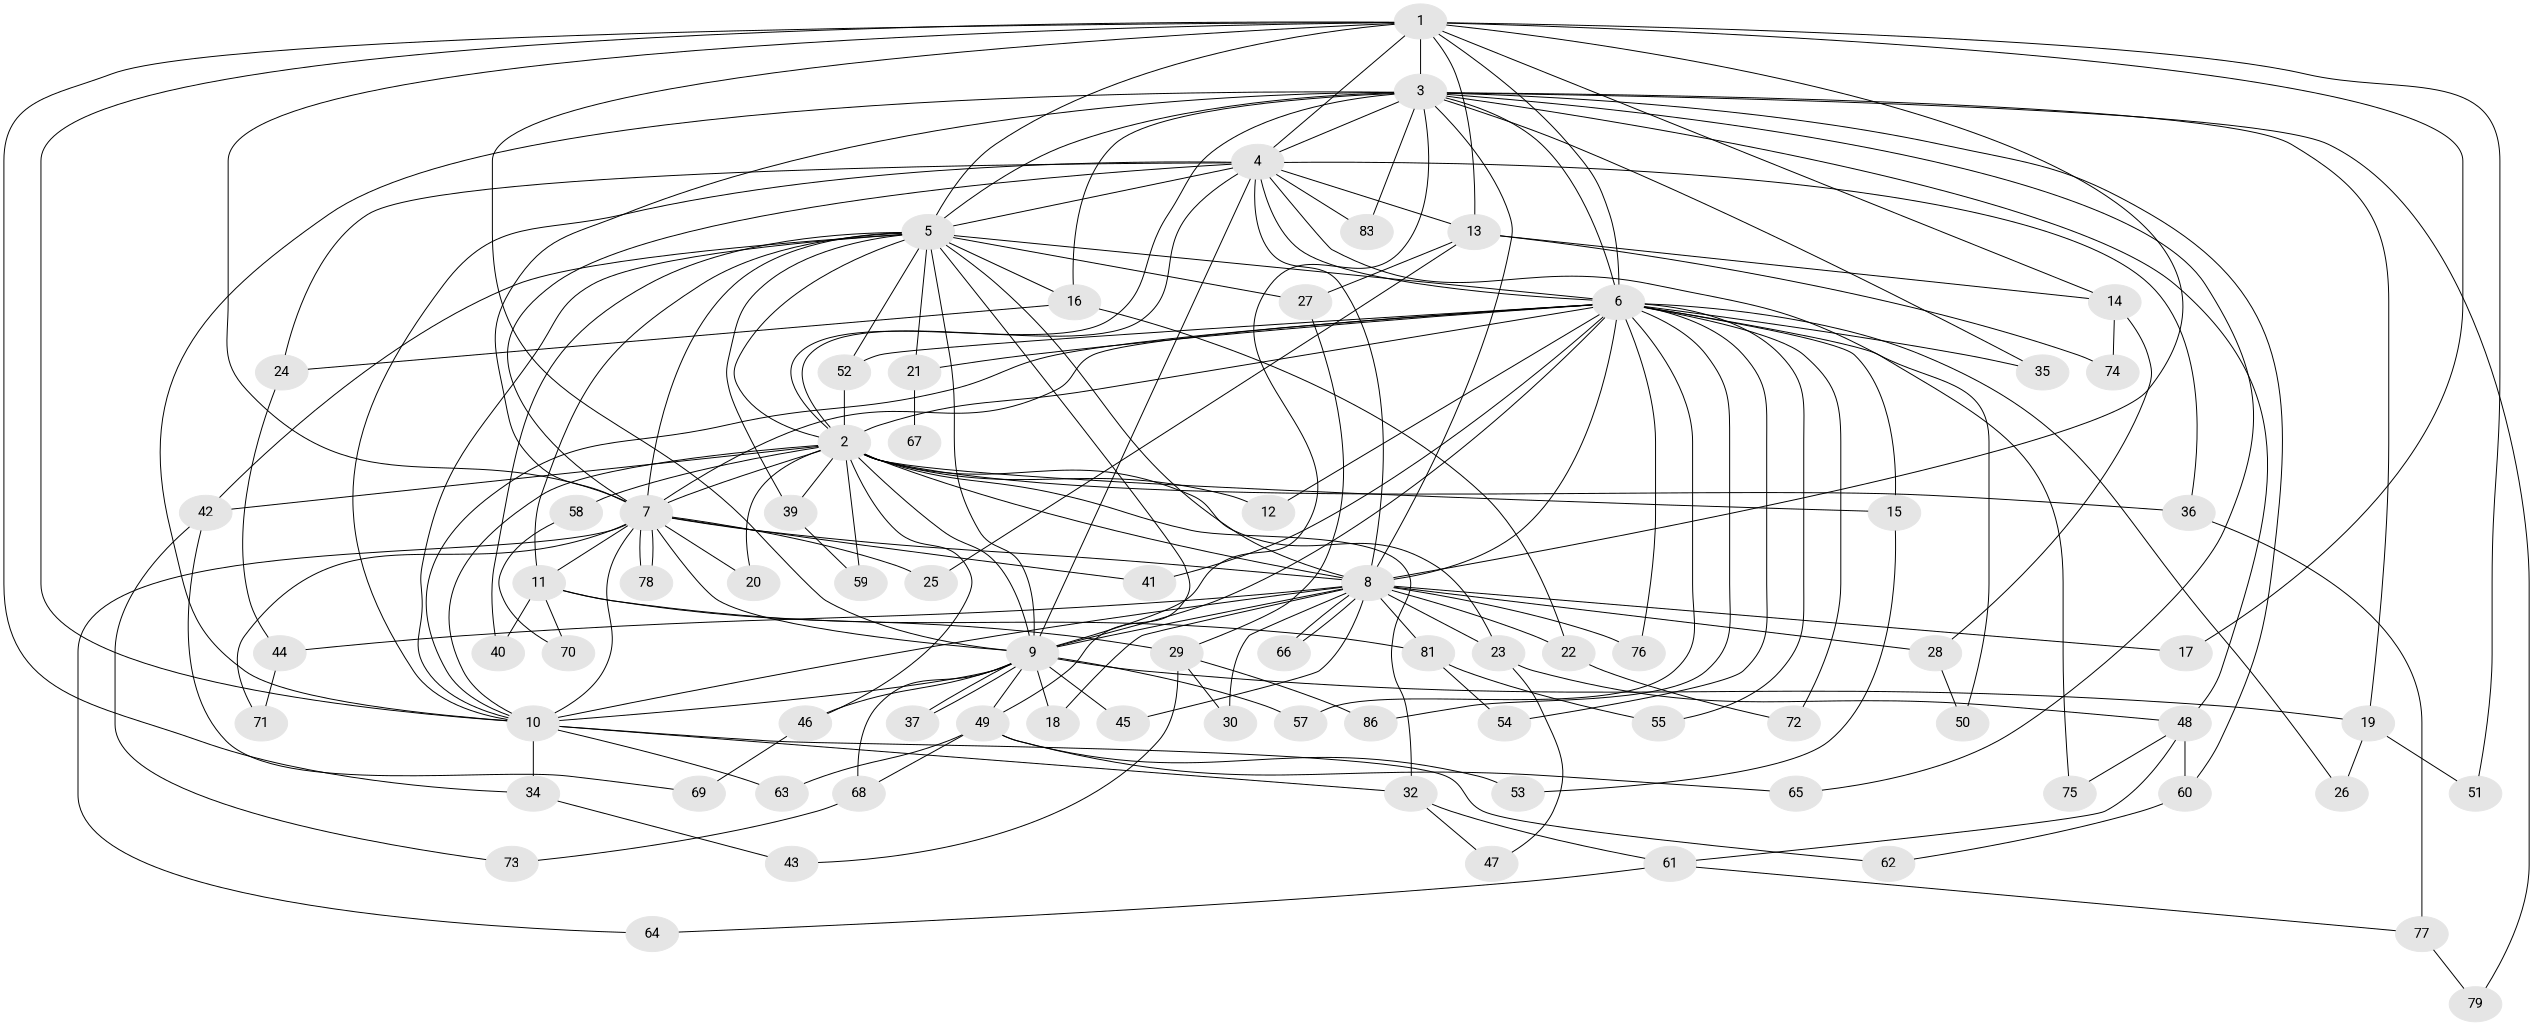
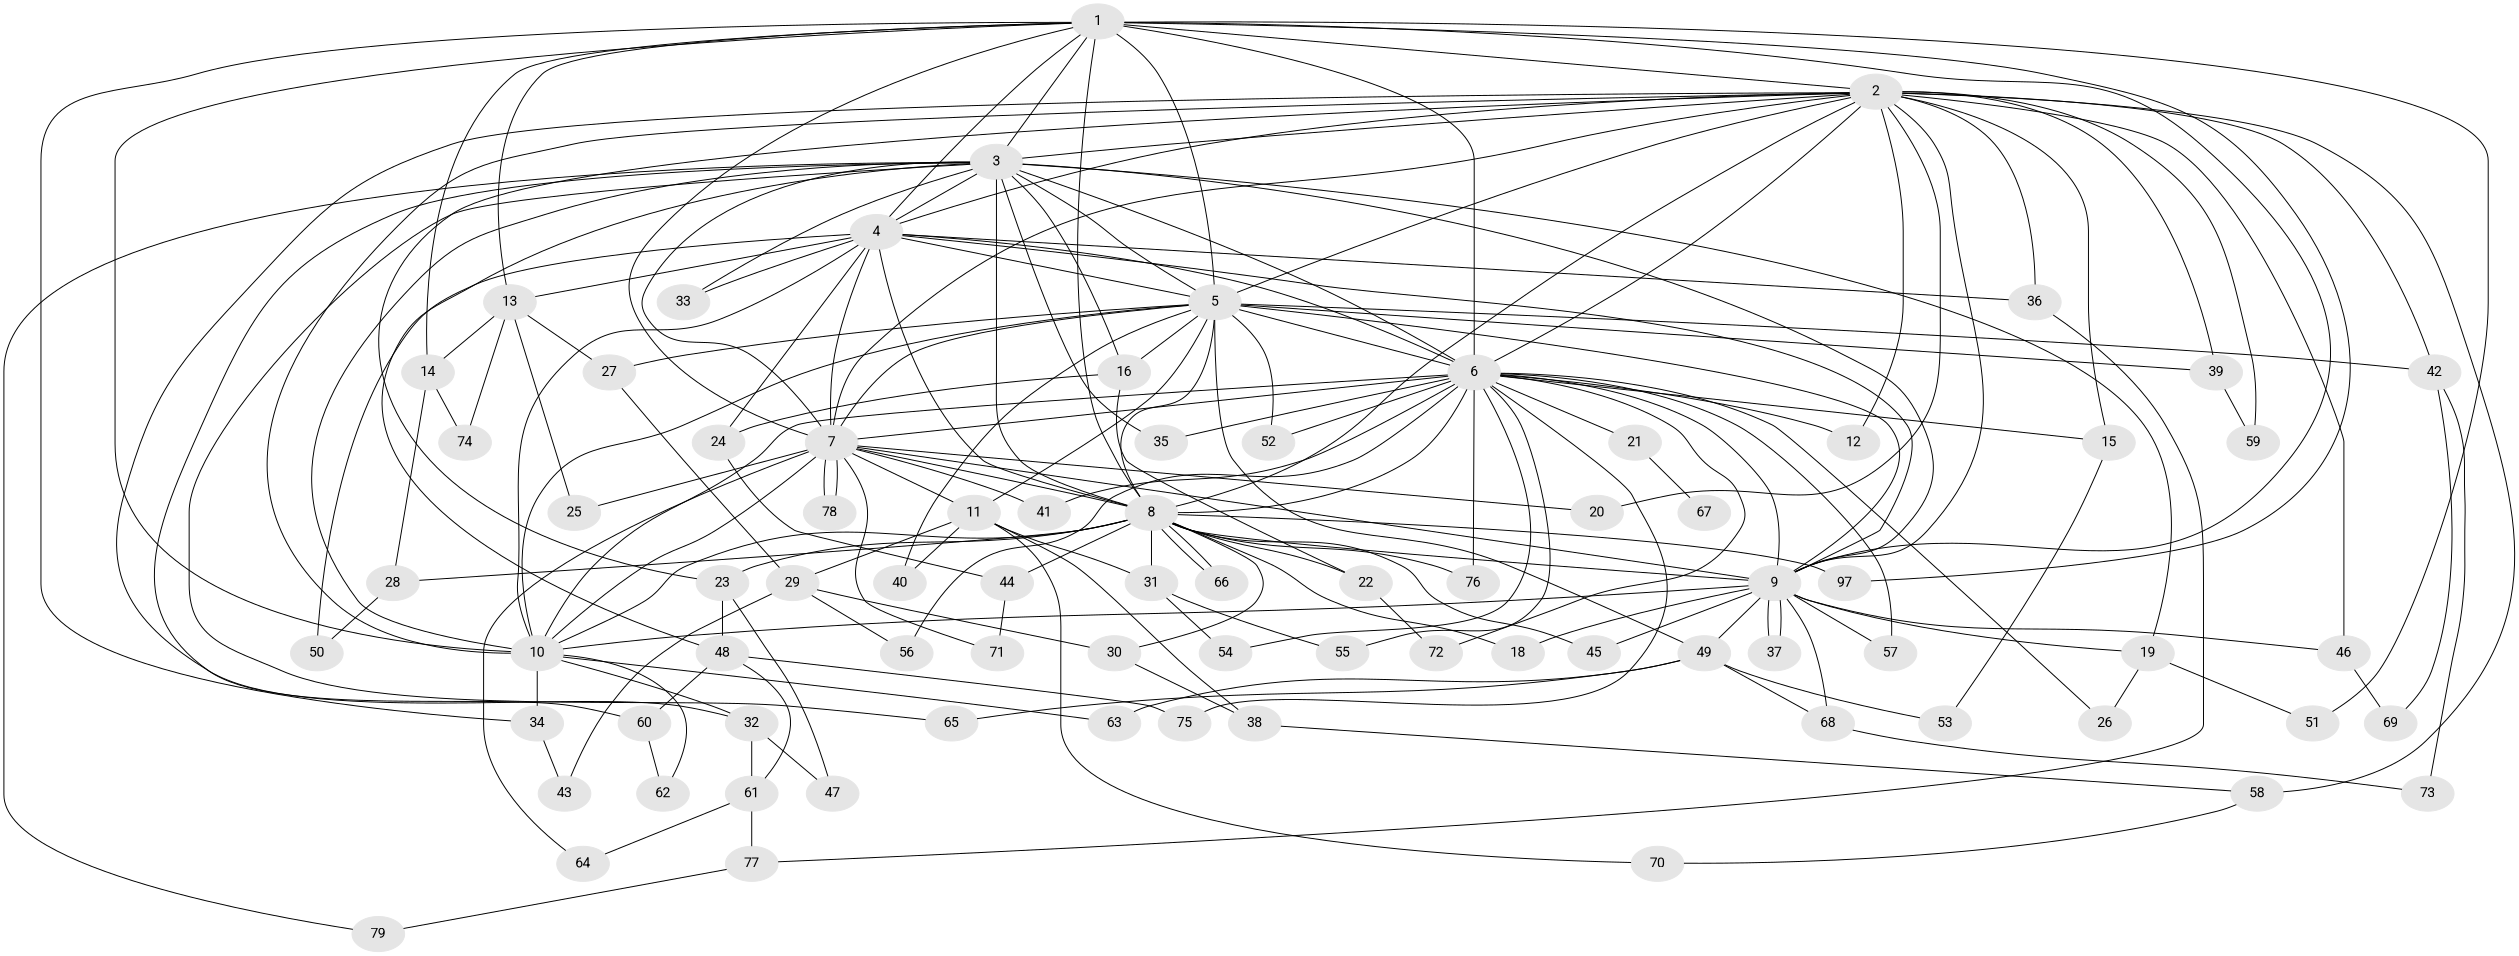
(1367, 232) -> (683, 302)
(921, 302) -> none
(844, 401) -> (1487, 57)
(1428, 653) -> (1151, 583)
(2186, 653) -> (1845, 583)
none -> (1255, 723)
(1371, 723) -> (907, 653)
